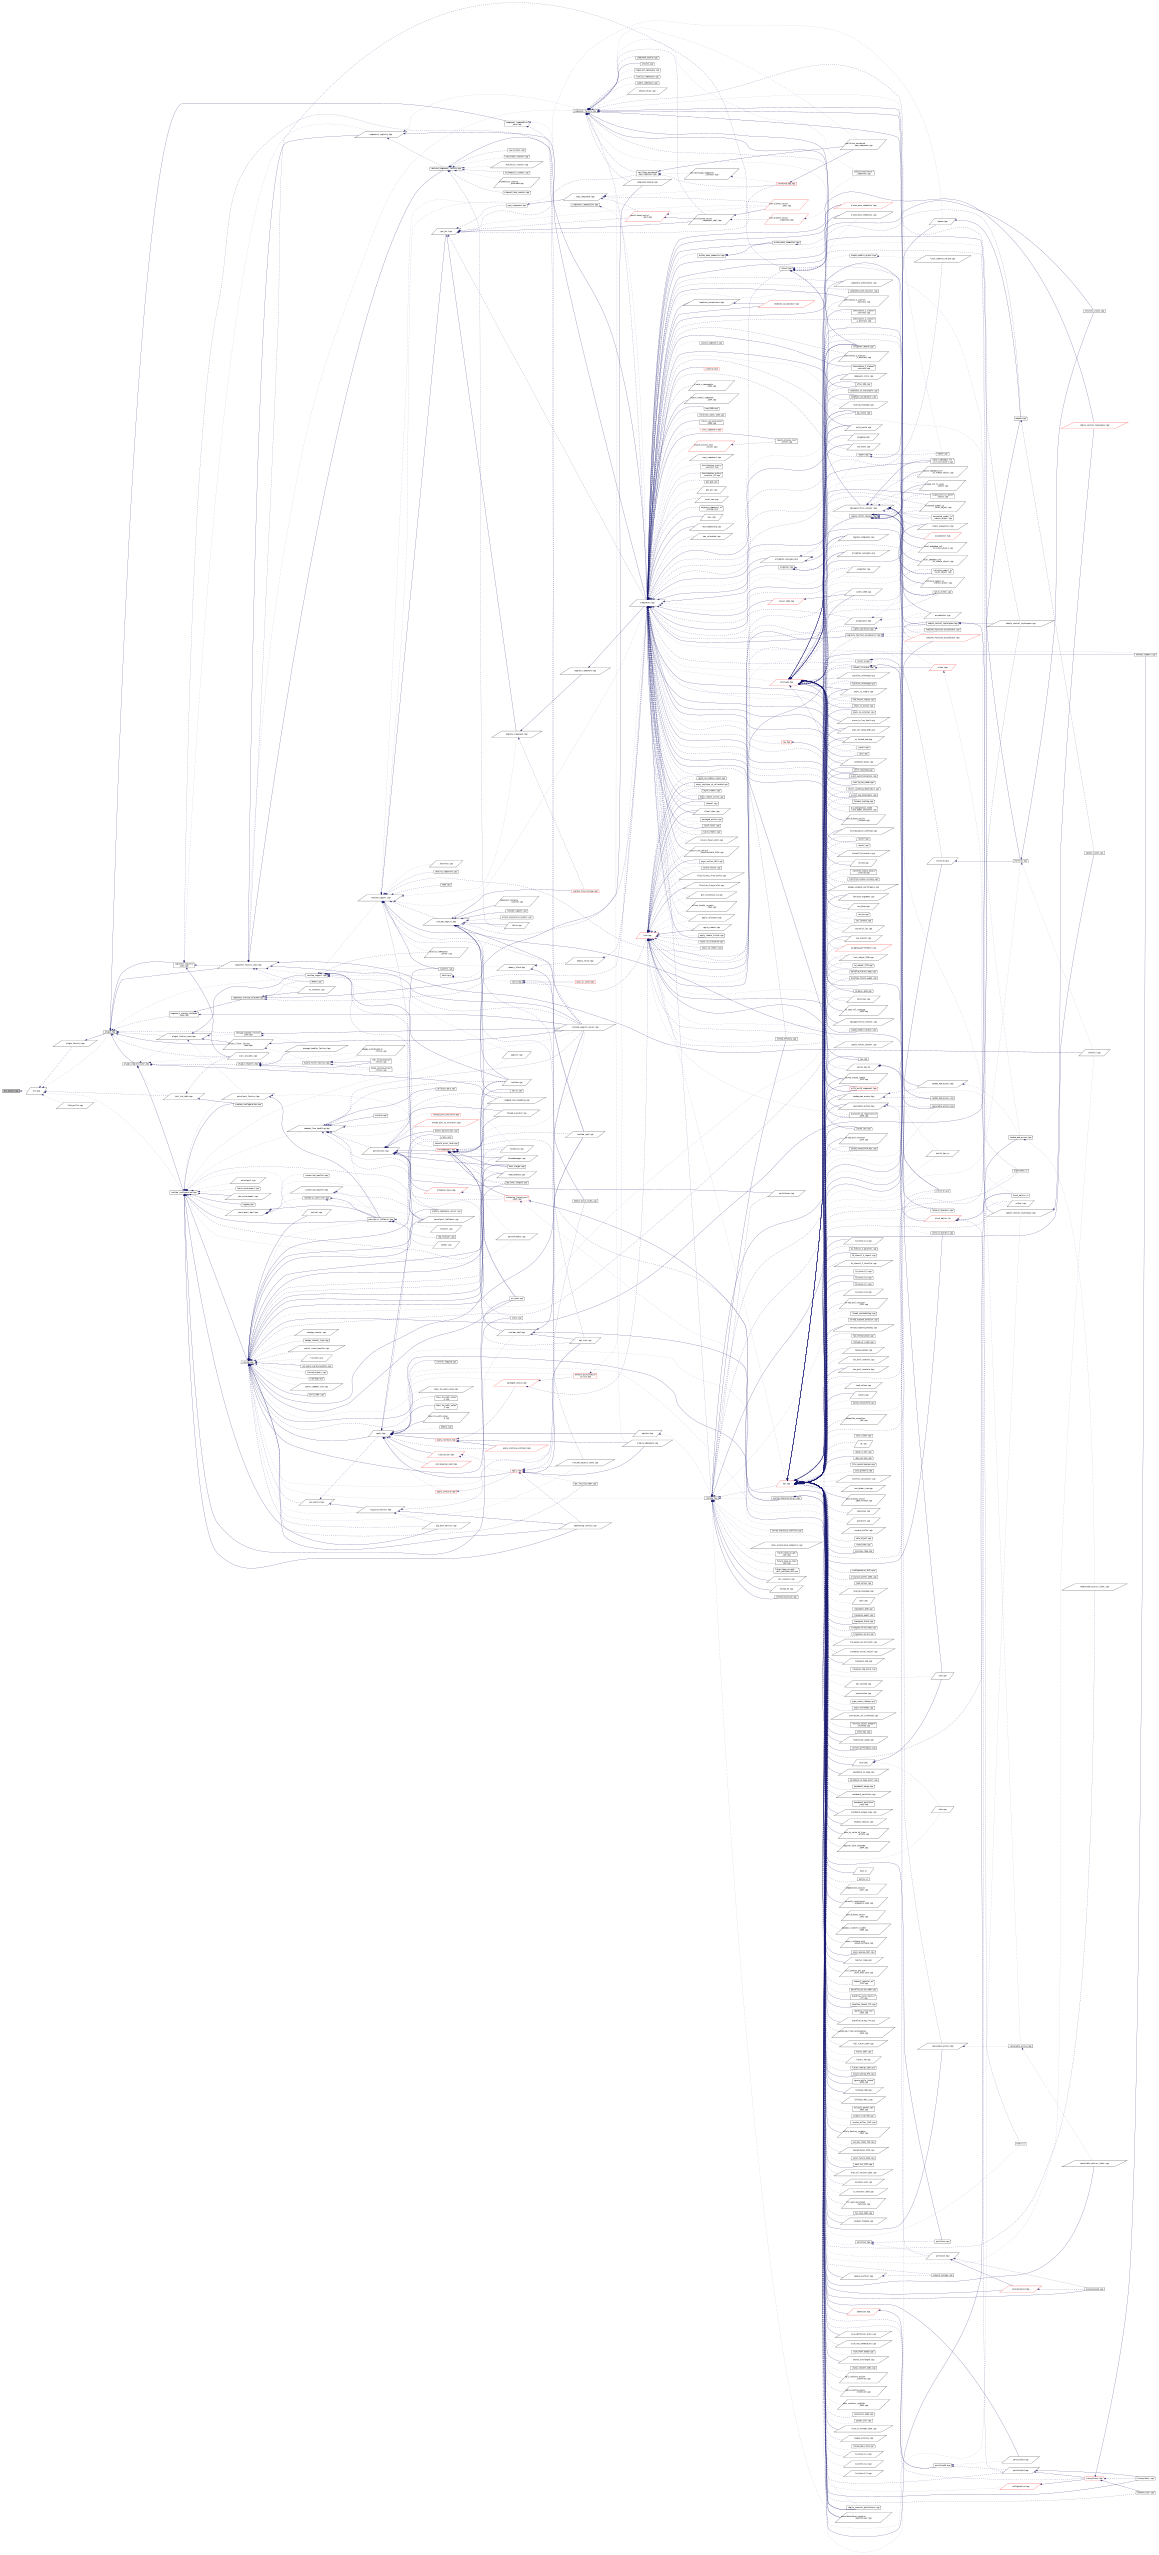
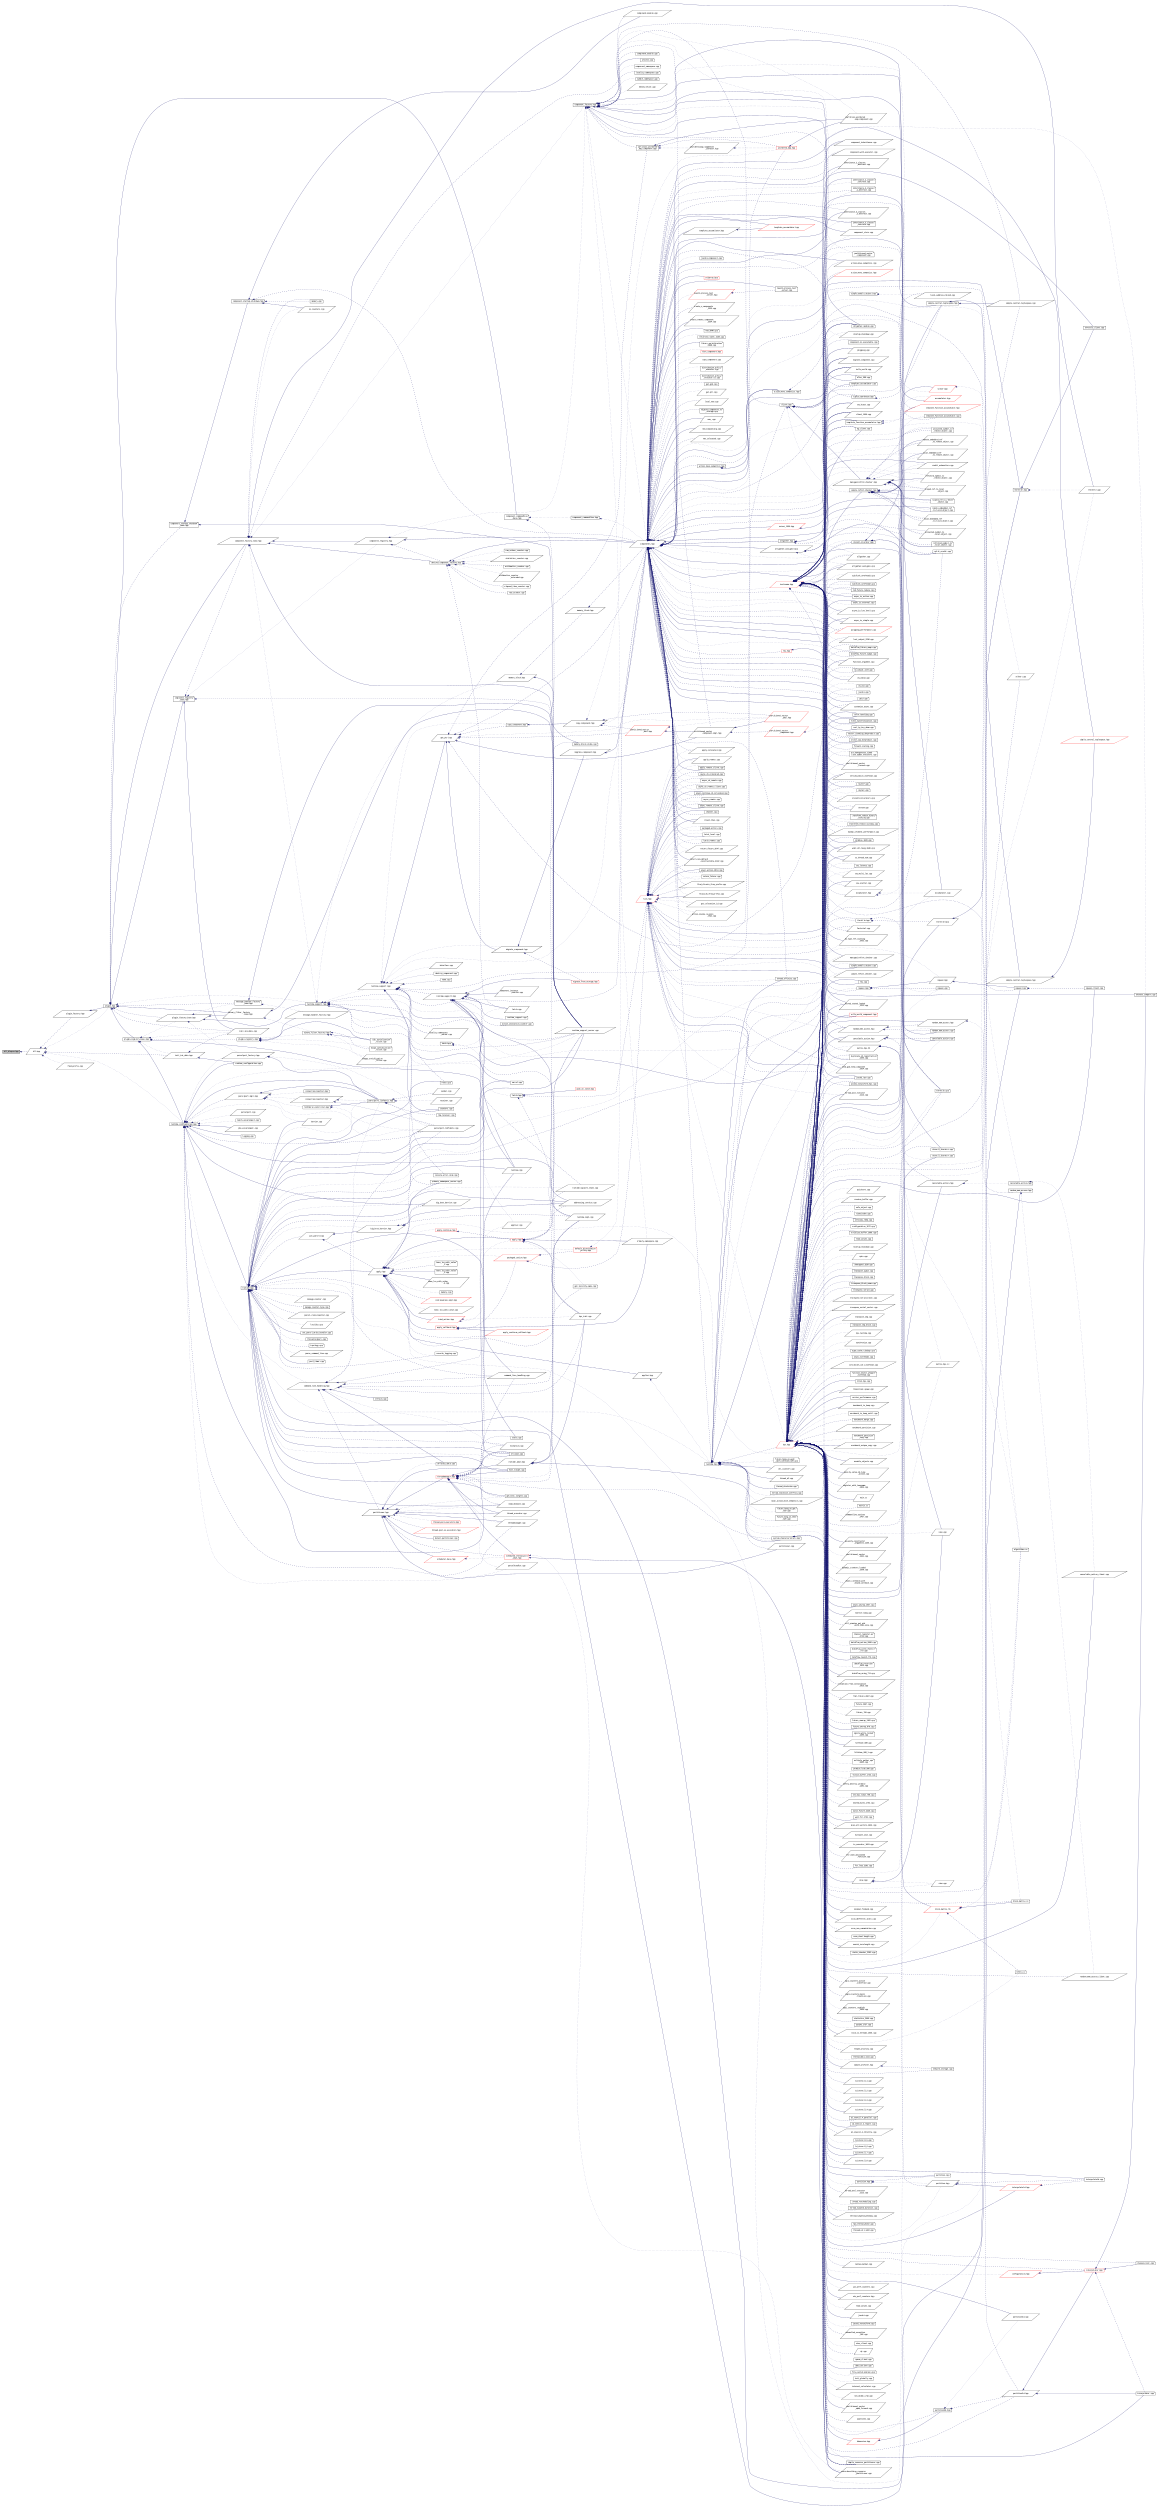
(863, 291) -> (863, 152)
none -> (863, 1068)
